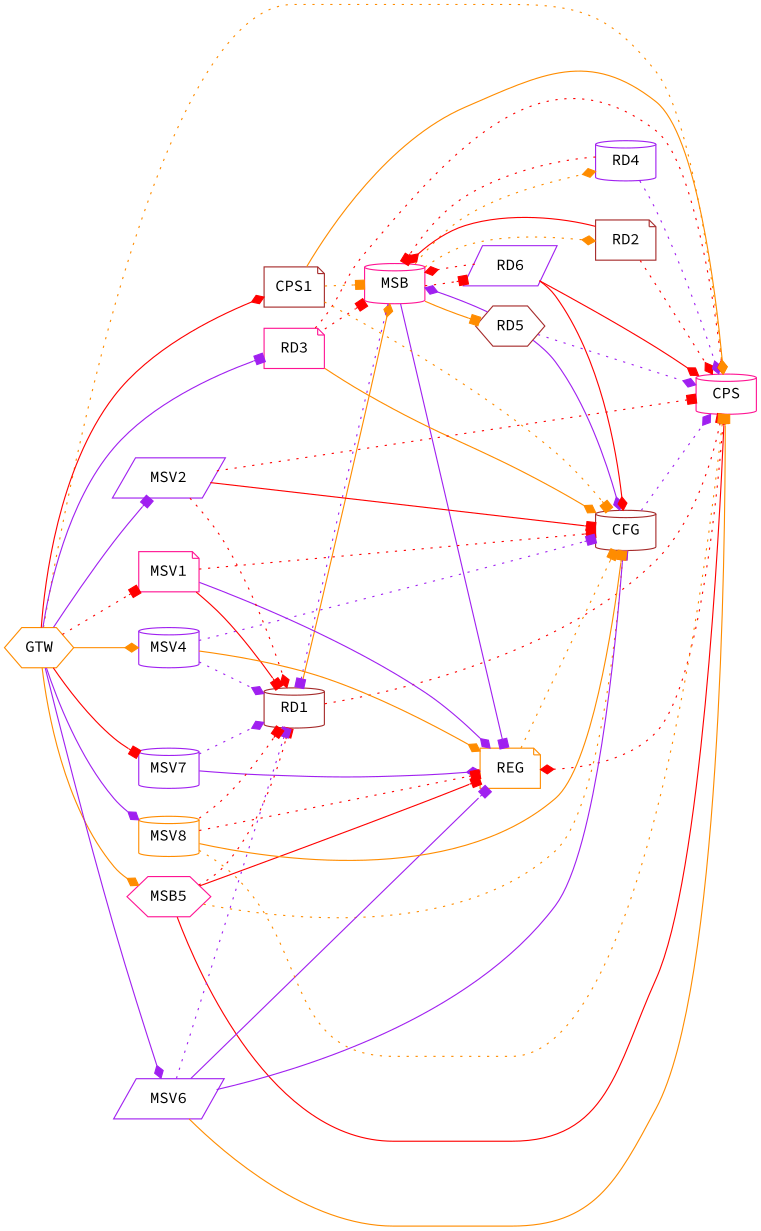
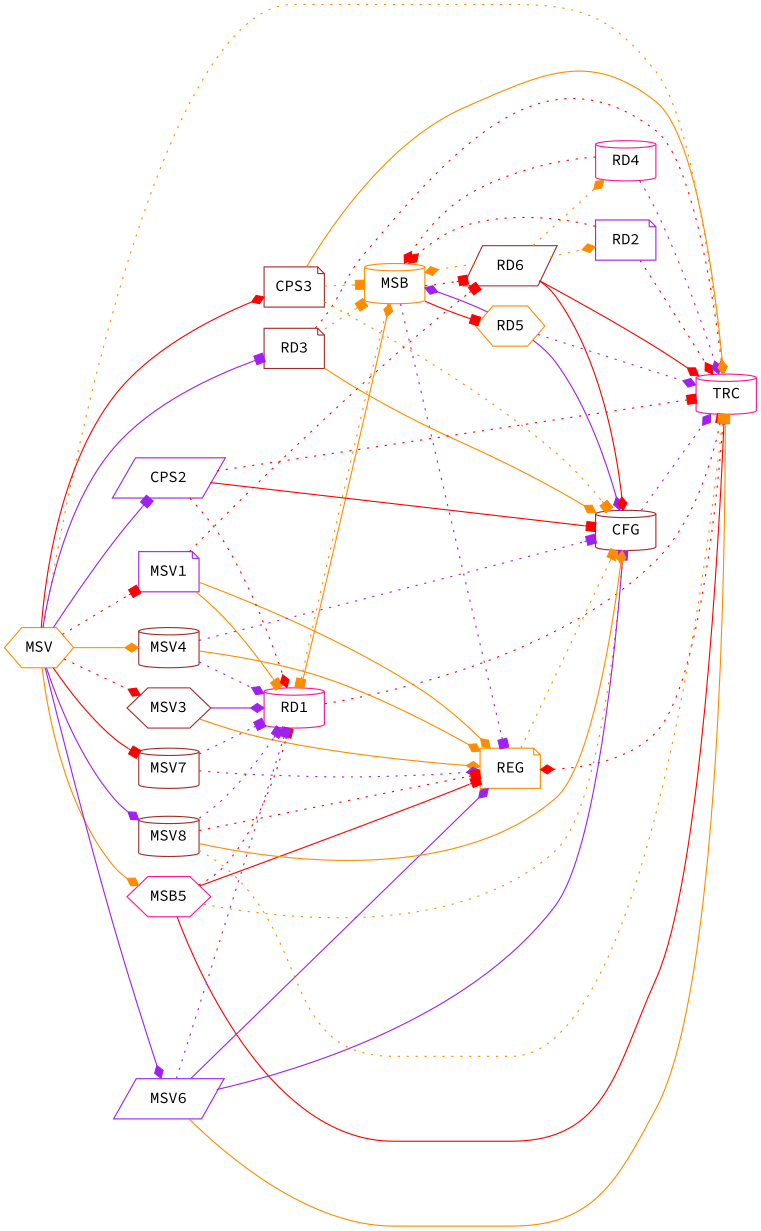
(626, 161) -> (626, 161)
(491, 183) -> (491, 183)
(490, 203) -> (568, 213)
(503, 218) -> (503, 218)
(500, 239) -> (566, 253)
(626, 240) -> (626, 240)
(510, 266) -> (510, 266)
(456, 267) -> (456, 267)
(395, 284) -> (395, 284)
(294, 287) -> (294, 287)
(447, 310) -> (440, 308)
(340, 319) -> (340, 319)
(510, 326) -> (510, 326)
(294, 348) -> (294, 348)
(726, 394) -> (726, 394)
(169, 478) -> (169, 478)
(344, 490) -> (344, 490)
(451, 520) -> (451, 520)
(392, 552) -> (326, 418)
(169, 572) -> (169, 572)
(241, 637) -> (241, 637)
(347, 647) -> (347, 647)
(39, 648) -> (39, 648)
(169, 648) -> (169, 648)
none -> (169, 708)
(294, 708) -> (294, 708)
(226, 741) -> (226, 741)
(169, 768) -> (169, 768)
(333, 777) -> (333, 777)
(240, 782) -> (240, 782)
(503, 830) -> (503, 830)
(169, 836) -> (169, 836)
(335, 938) -> (335, 938)
